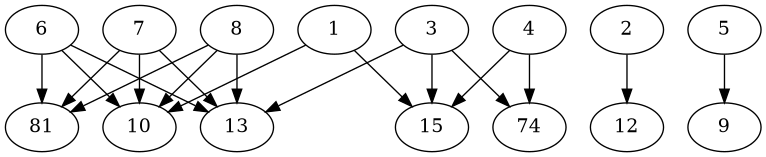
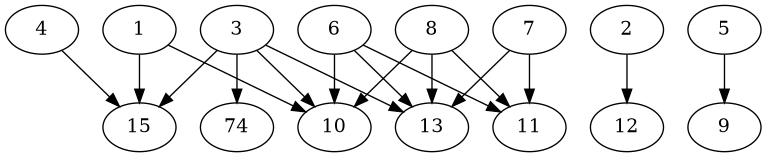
(139, 69) -> (281, 74)
(529, 72) -> none
(42, 127) -> (529, 127)
